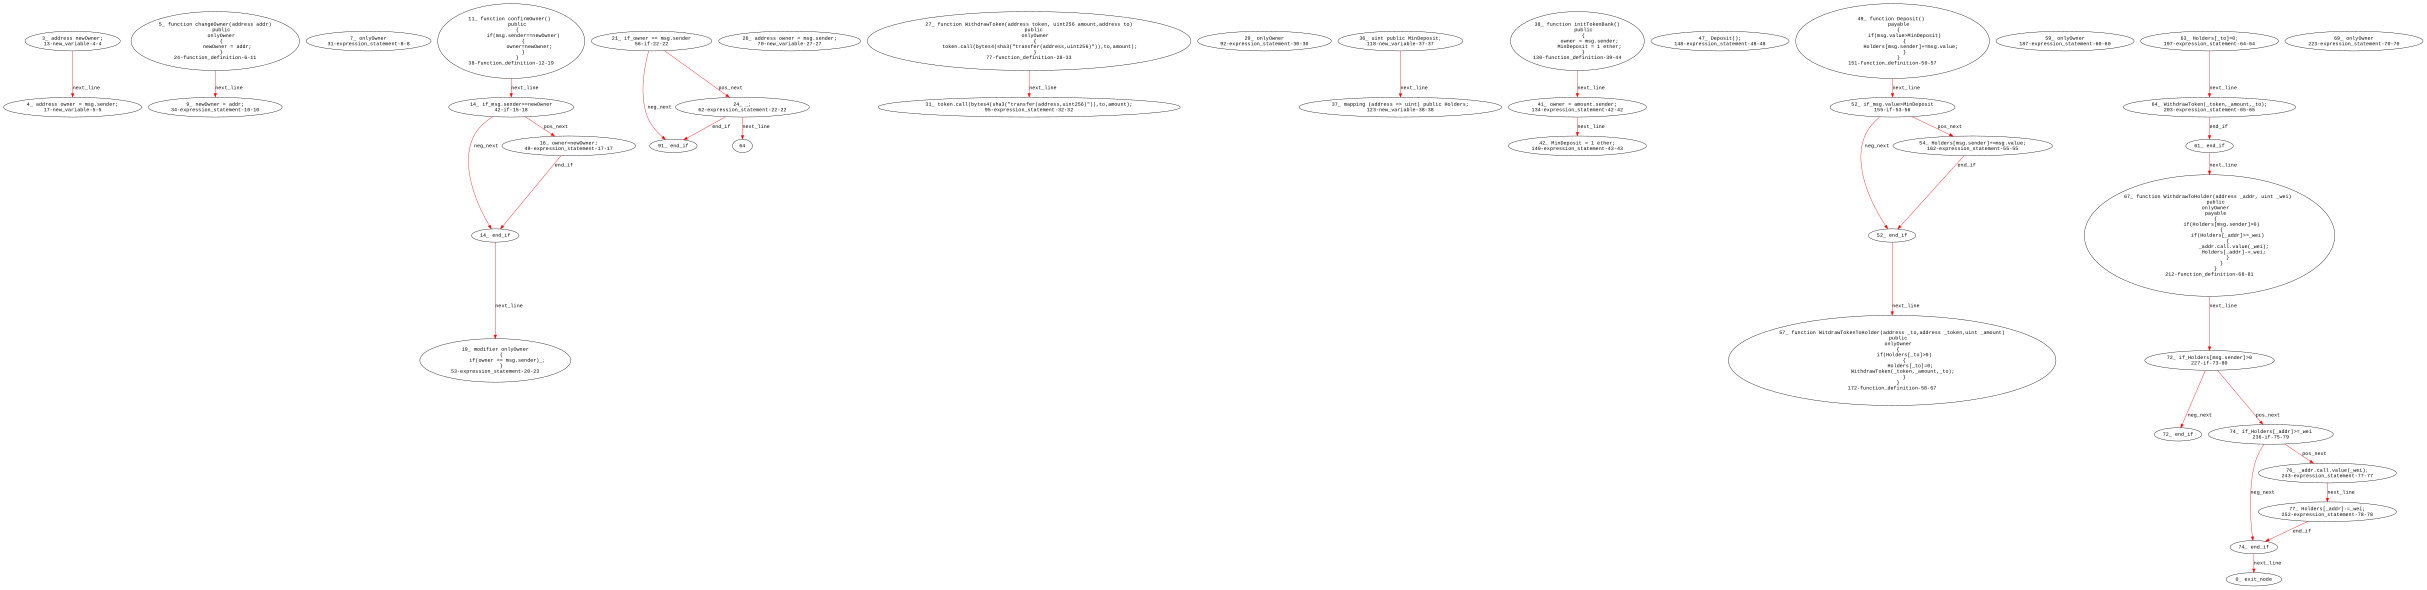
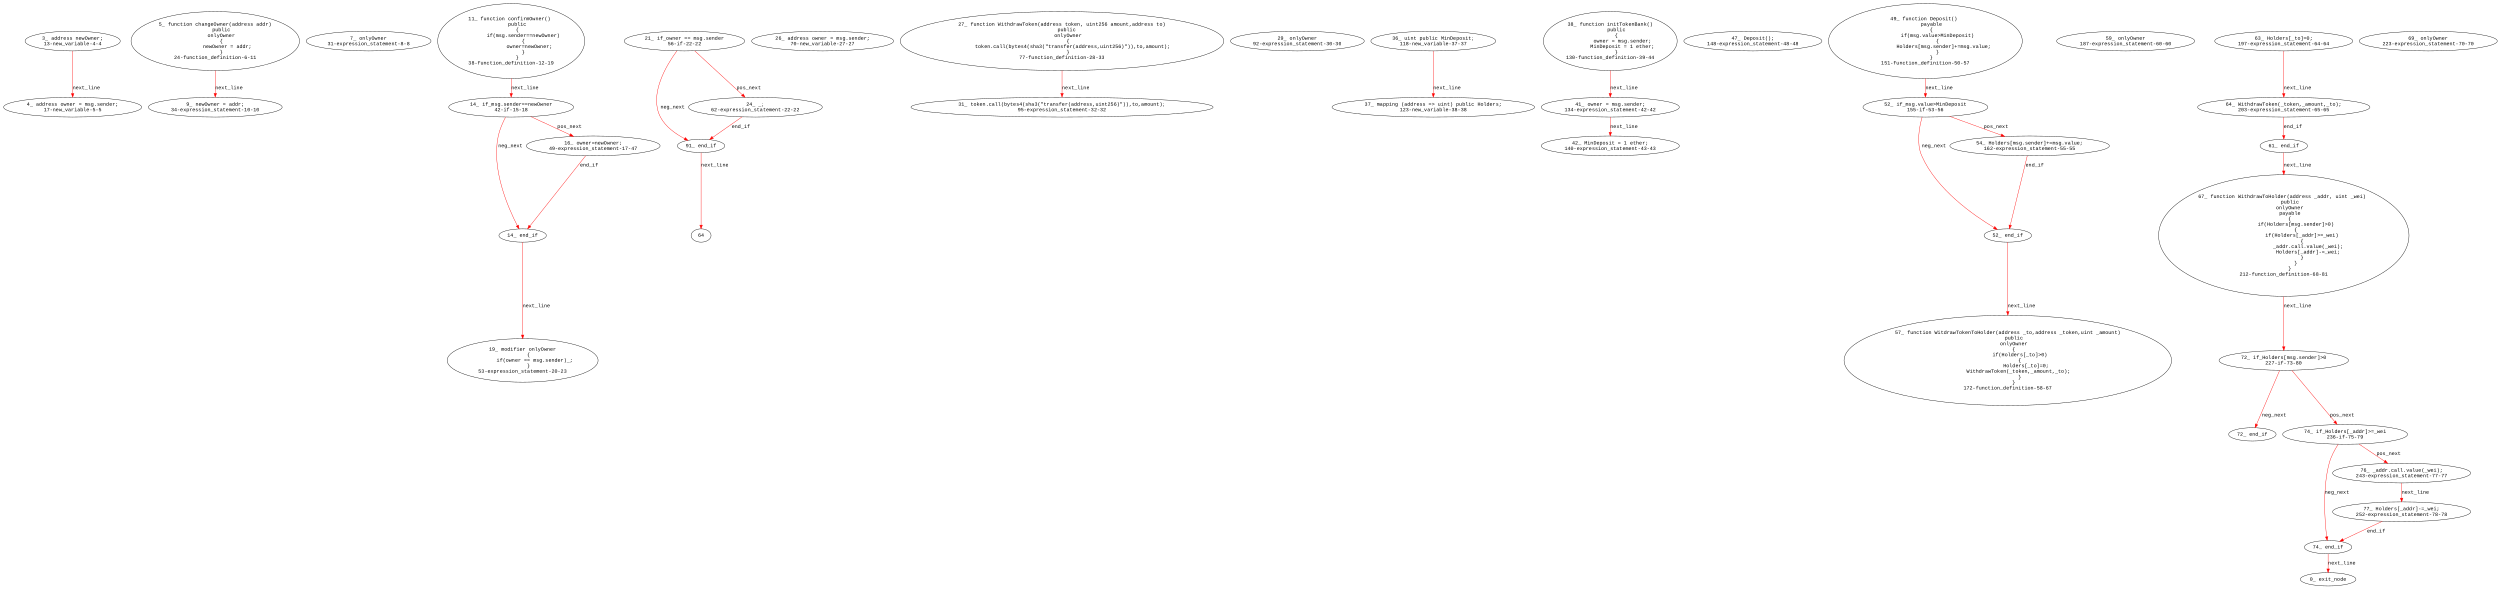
(1577, 107) -> (1610, 107)
(742, 126) -> (701, 189)
(569, 146) -> (593, 146)
